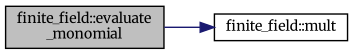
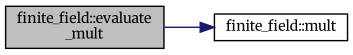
(85, 27) -> (85, 27)
